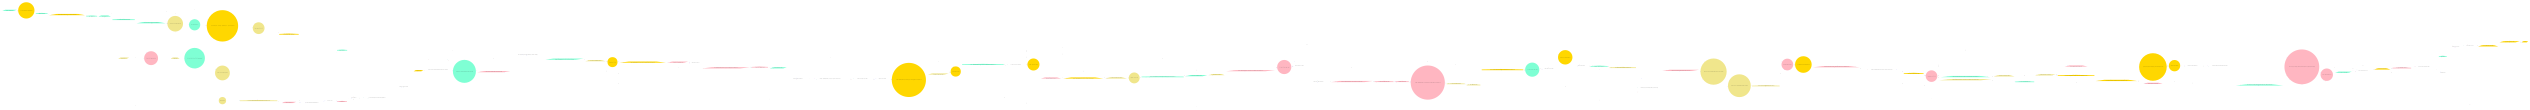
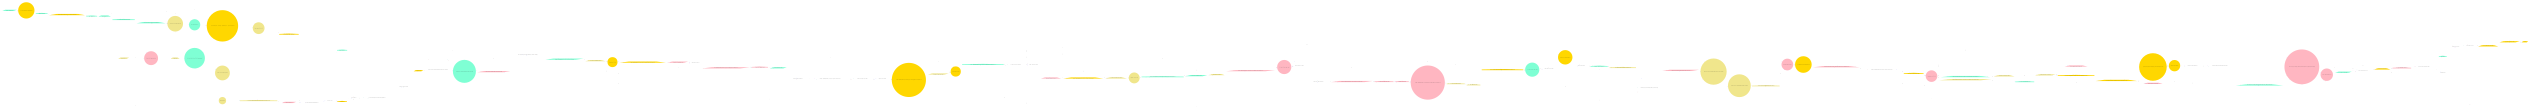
(1033, 64) -> (1033, 64)
(342, 102) -> (342, 102)
